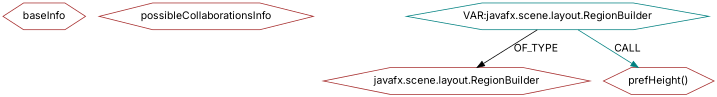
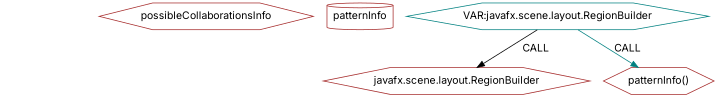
(44, 16) -> none
none -> (360, 16)
(536, 49) -> (536, 49)
(659, 81) -> (659, 81)
